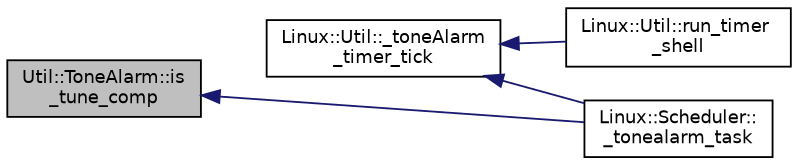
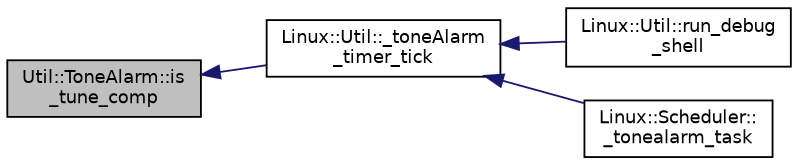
(679, 37) -> (679, 37)
(402, 109) -> (243, 69)
